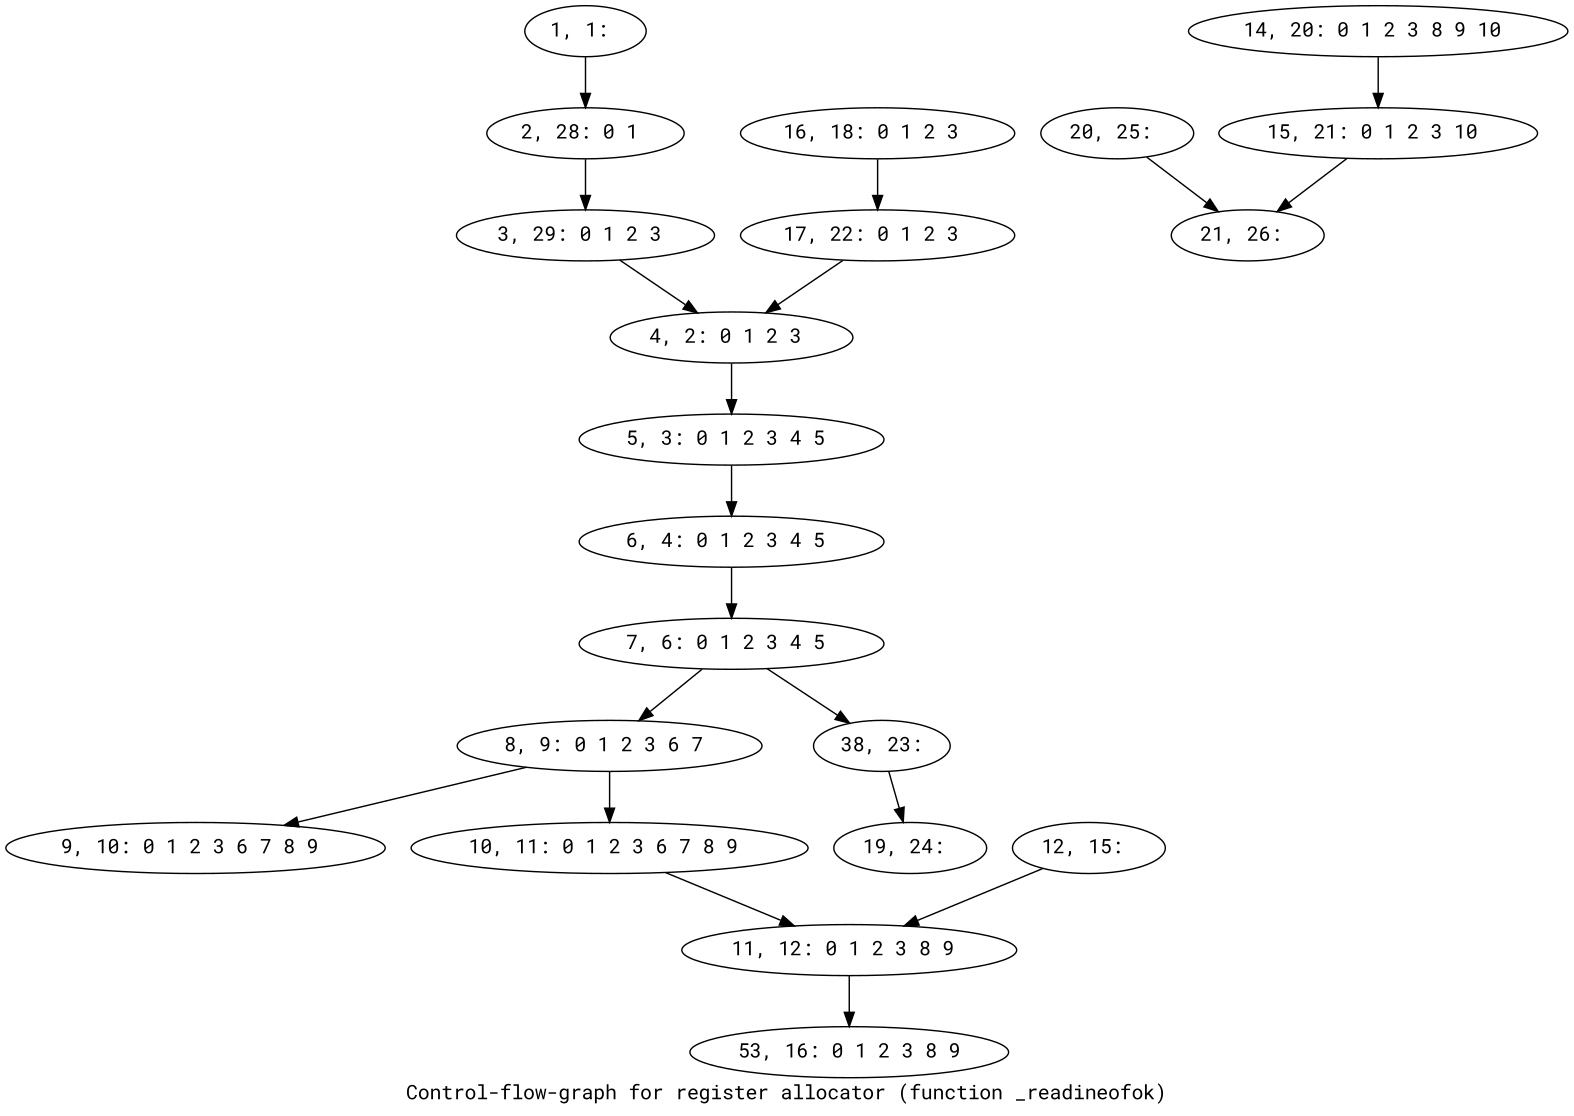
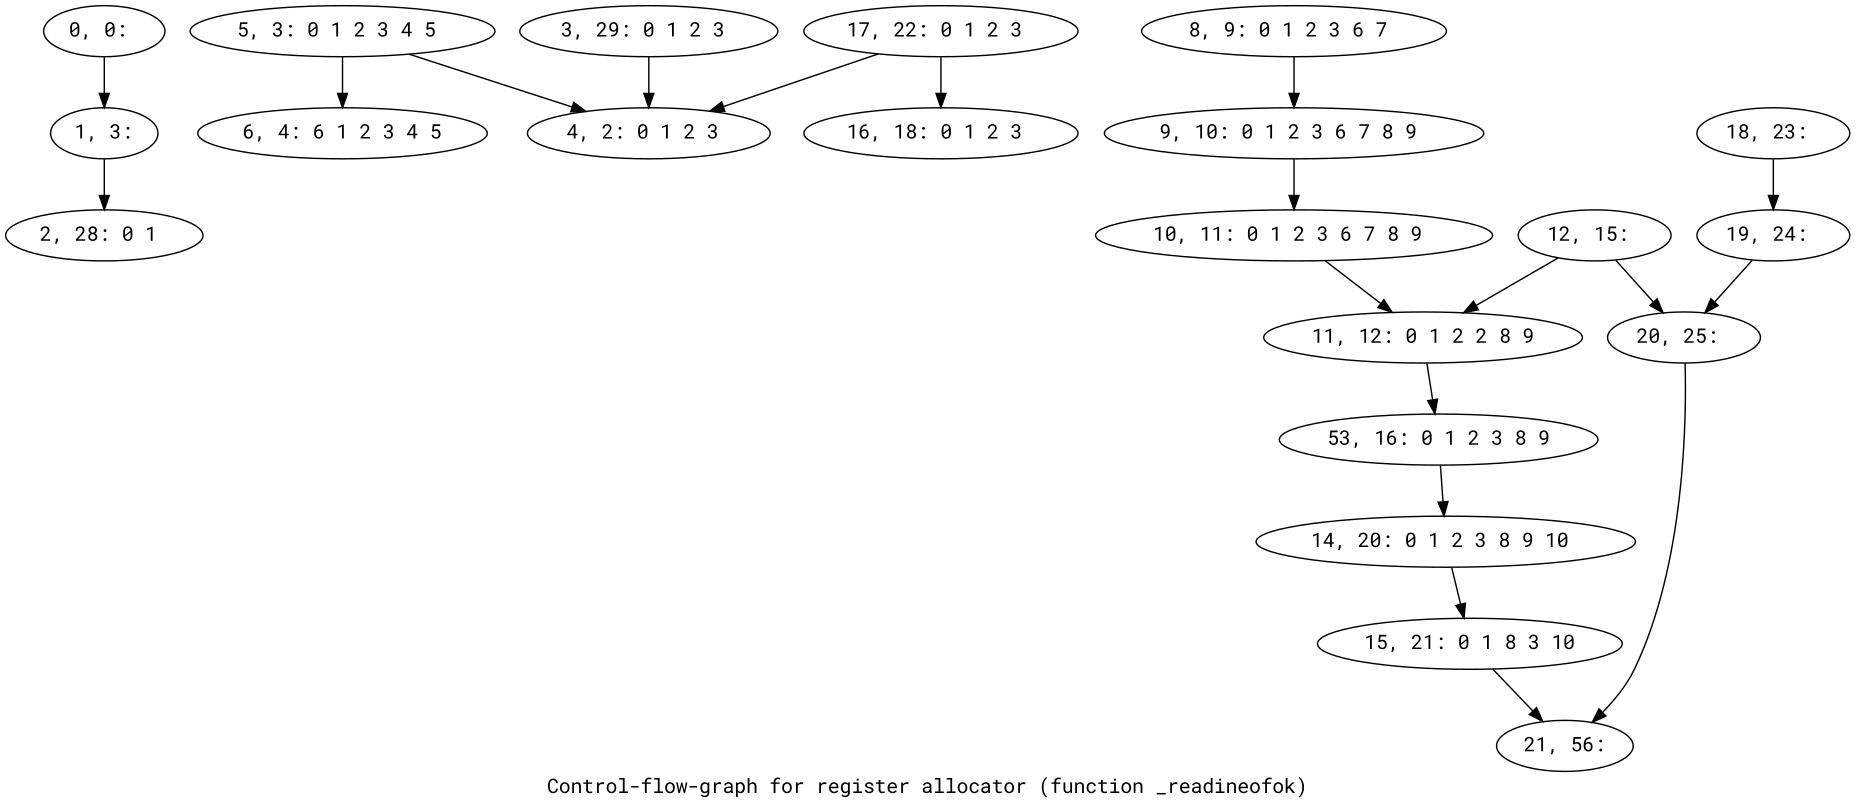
none -> (104, 31)
(586, 31) -> (104, 133)
(1378, 133) -> (1470, 644)
(586, 177) -> none
(878, 177) -> (941, 75)
(1248, 235) -> (1565, 746)
none -> (1635, 281)
none -> (1733, 281)
(732, 382) -> (491, 81)
none -> (1442, 484)
(732, 542) -> (343, 133)
(732, 644) -> none
(882, 746) -> (1773, 133)
(610, 790) -> (1294, 177)
(849, 950) -> (1423, 337)
